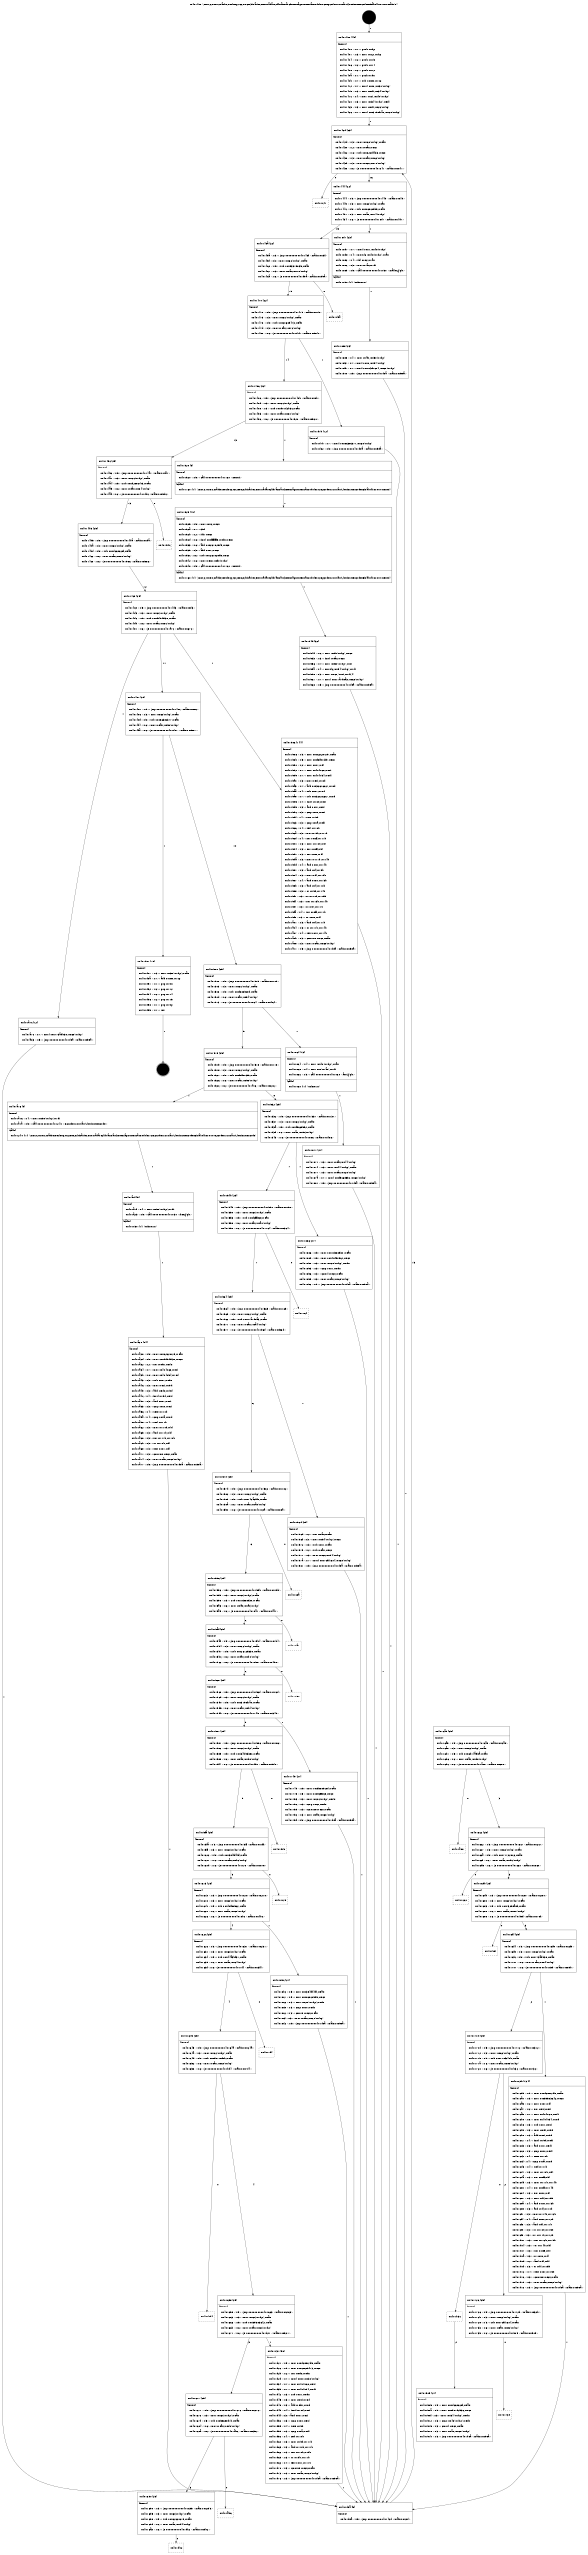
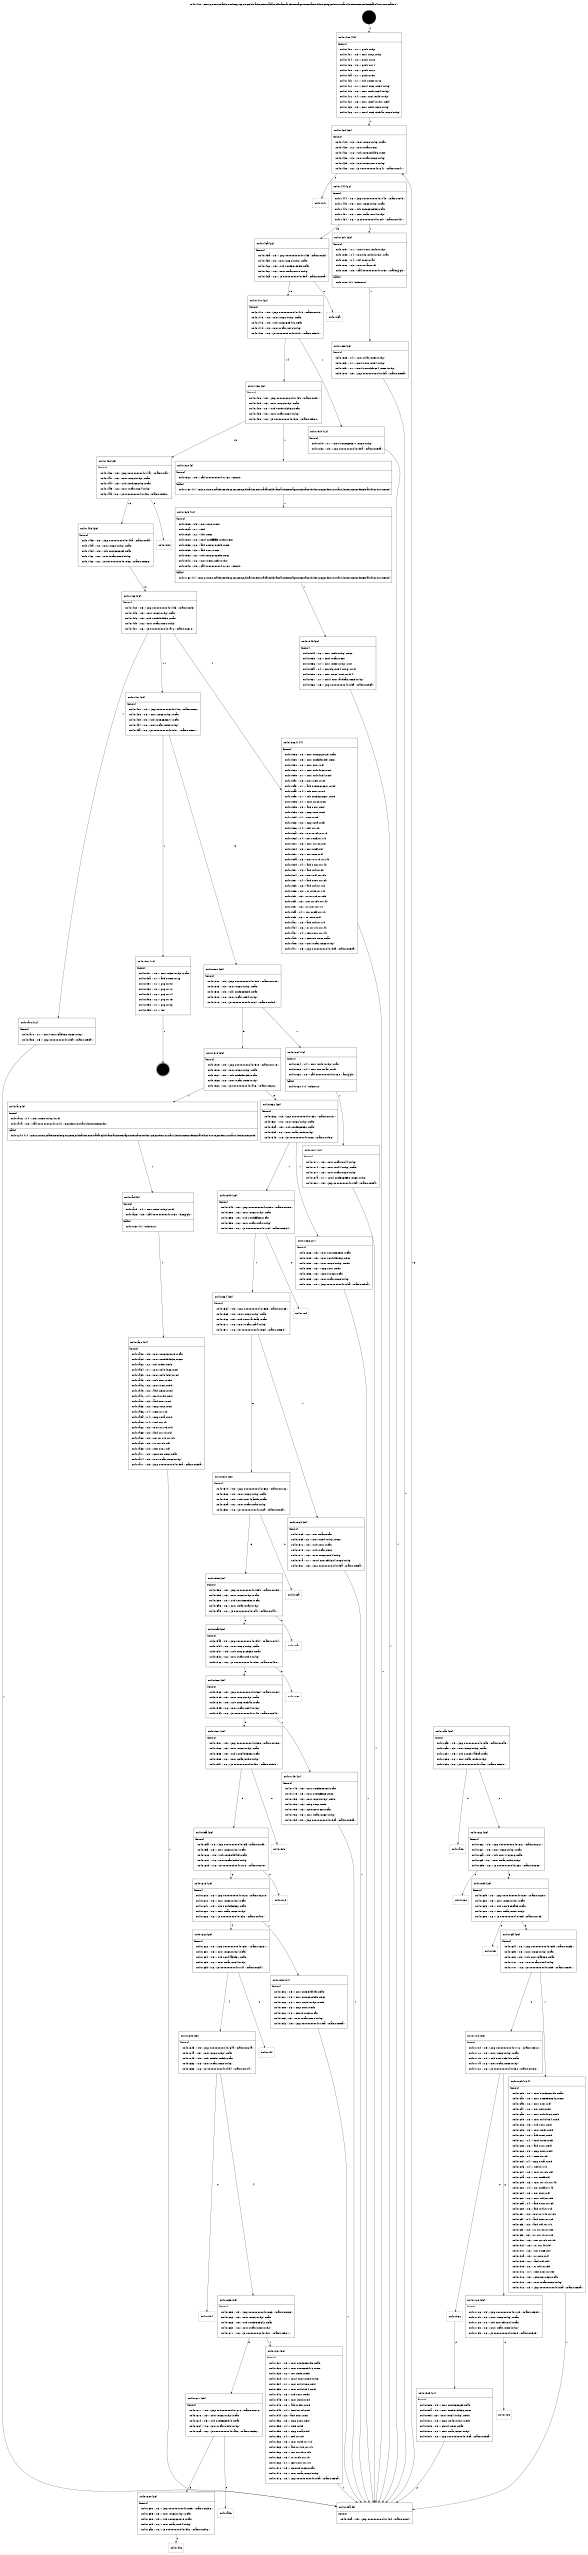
(369, 177) -> none
none -> (425, 2475)
